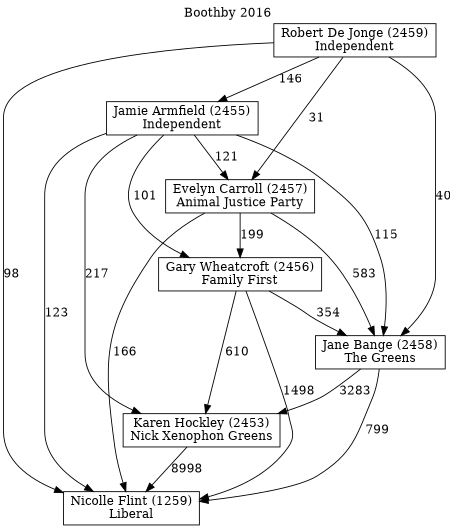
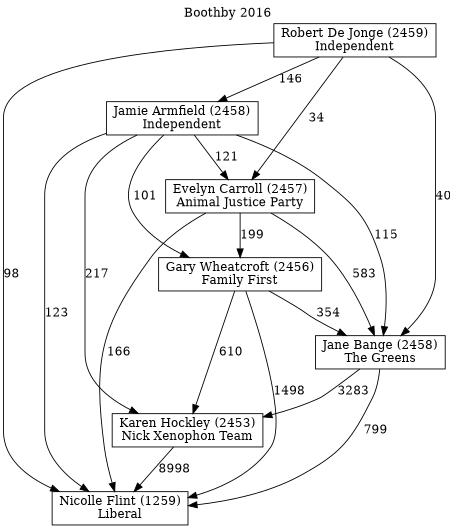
(182, 118) -> (182, 118)
(317, 118) -> (317, 118)
(202, 430) -> (188, 430)
